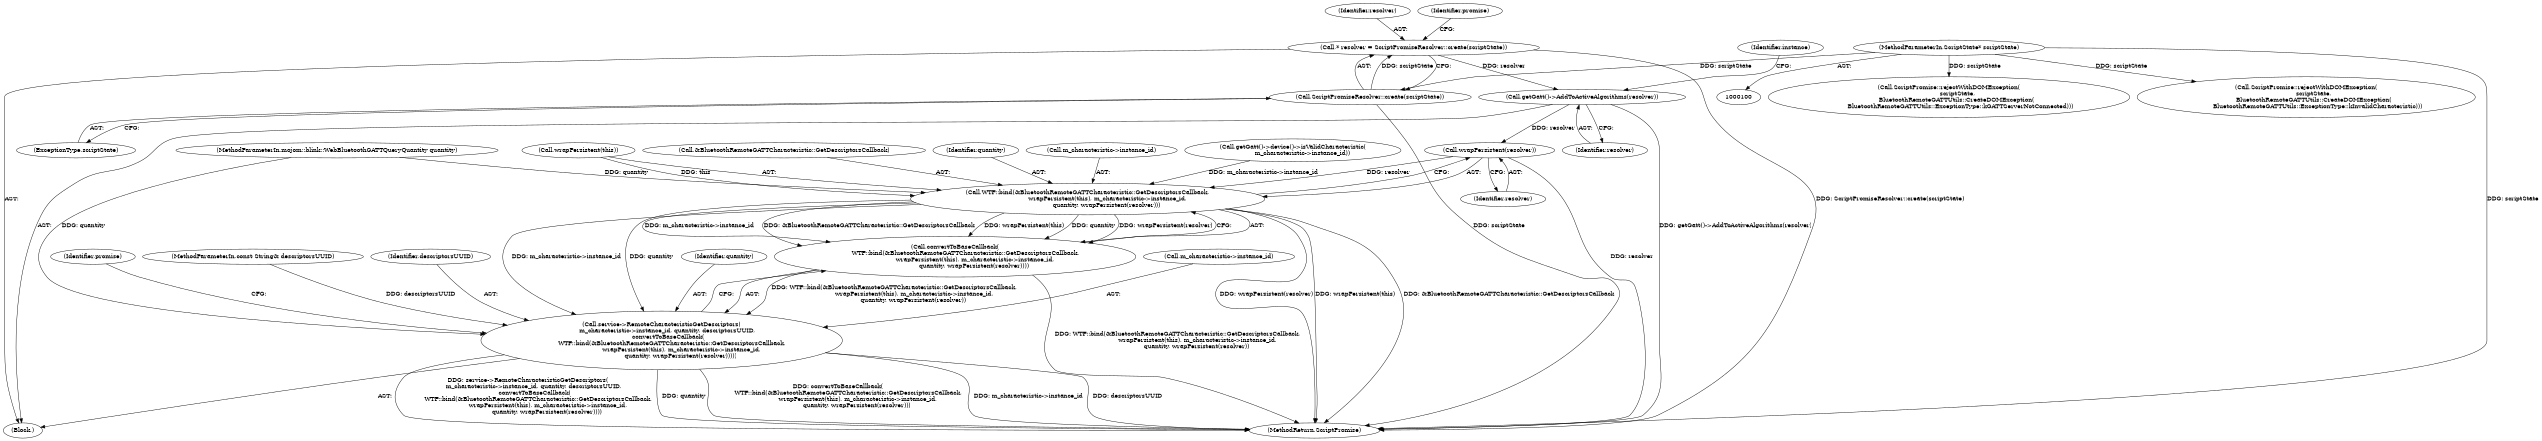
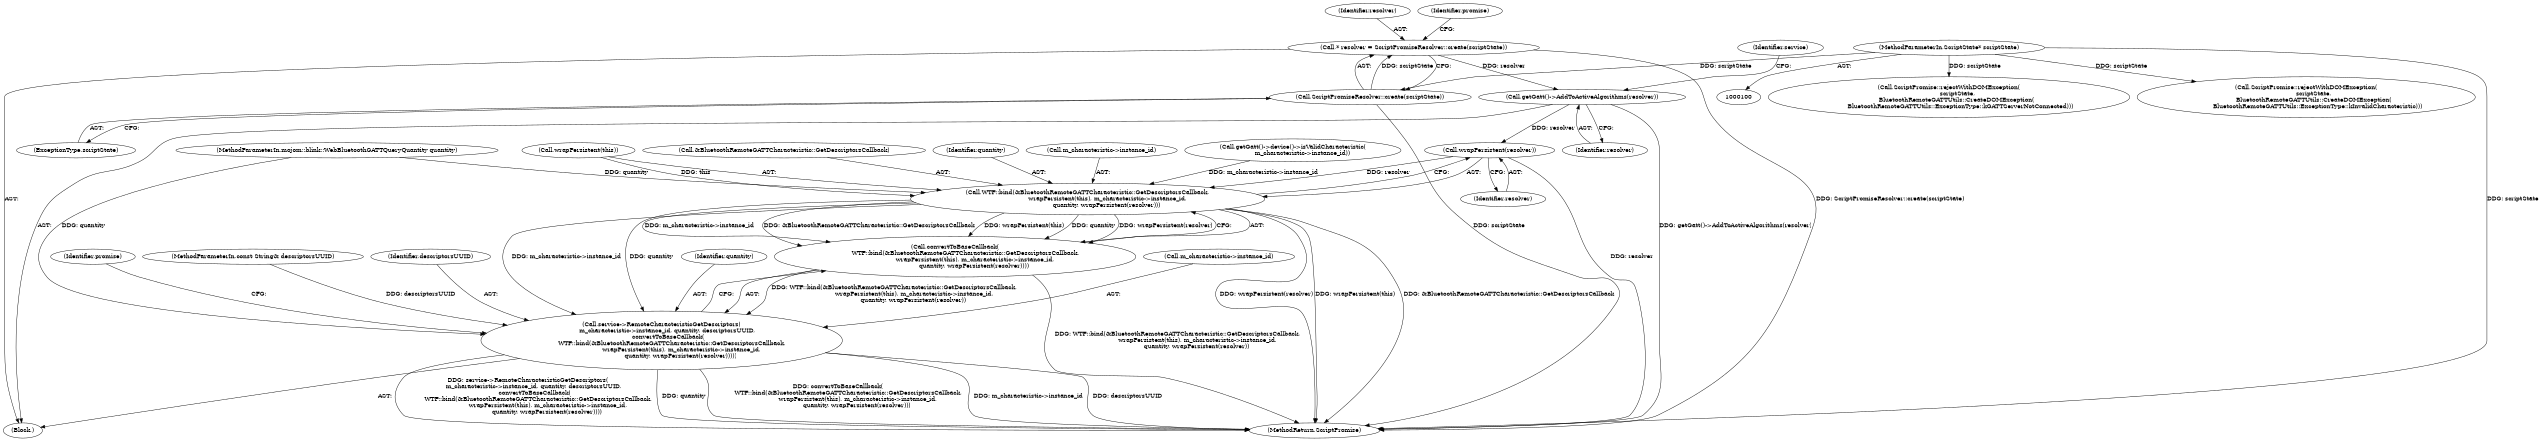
(1781, 48) -> (1781, 48)
